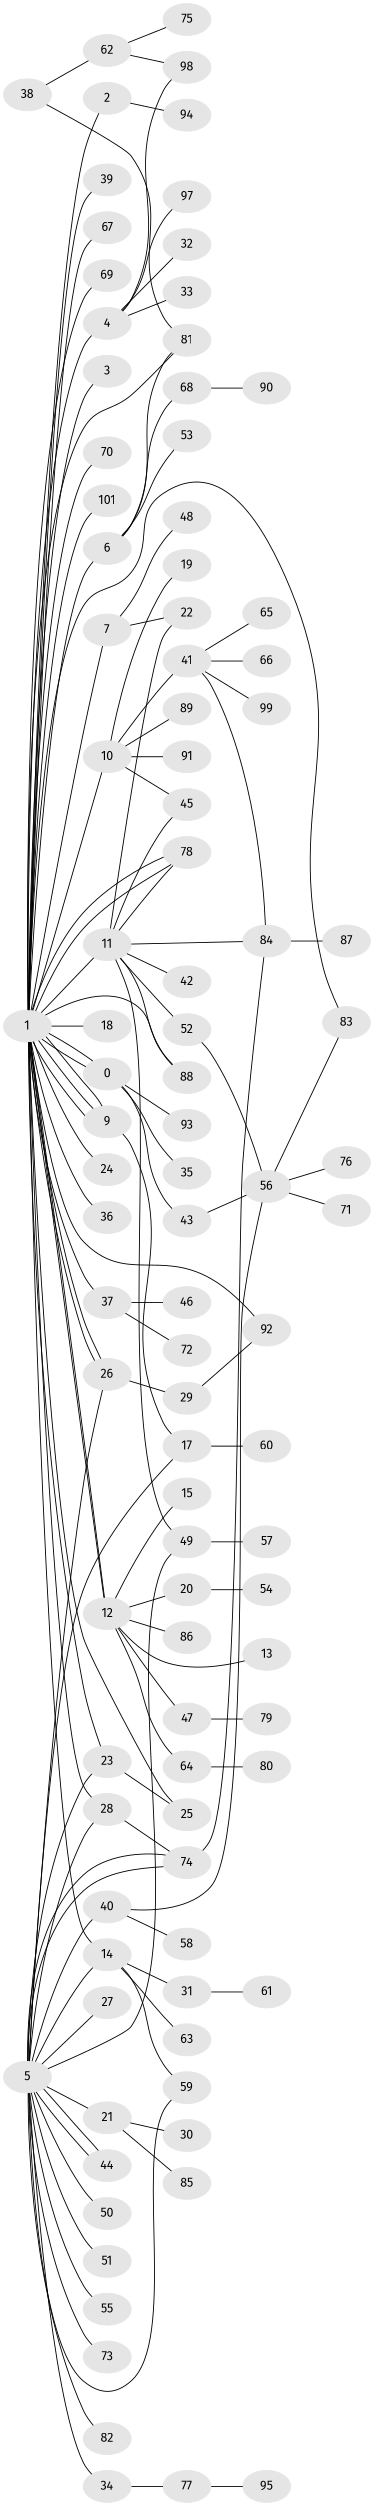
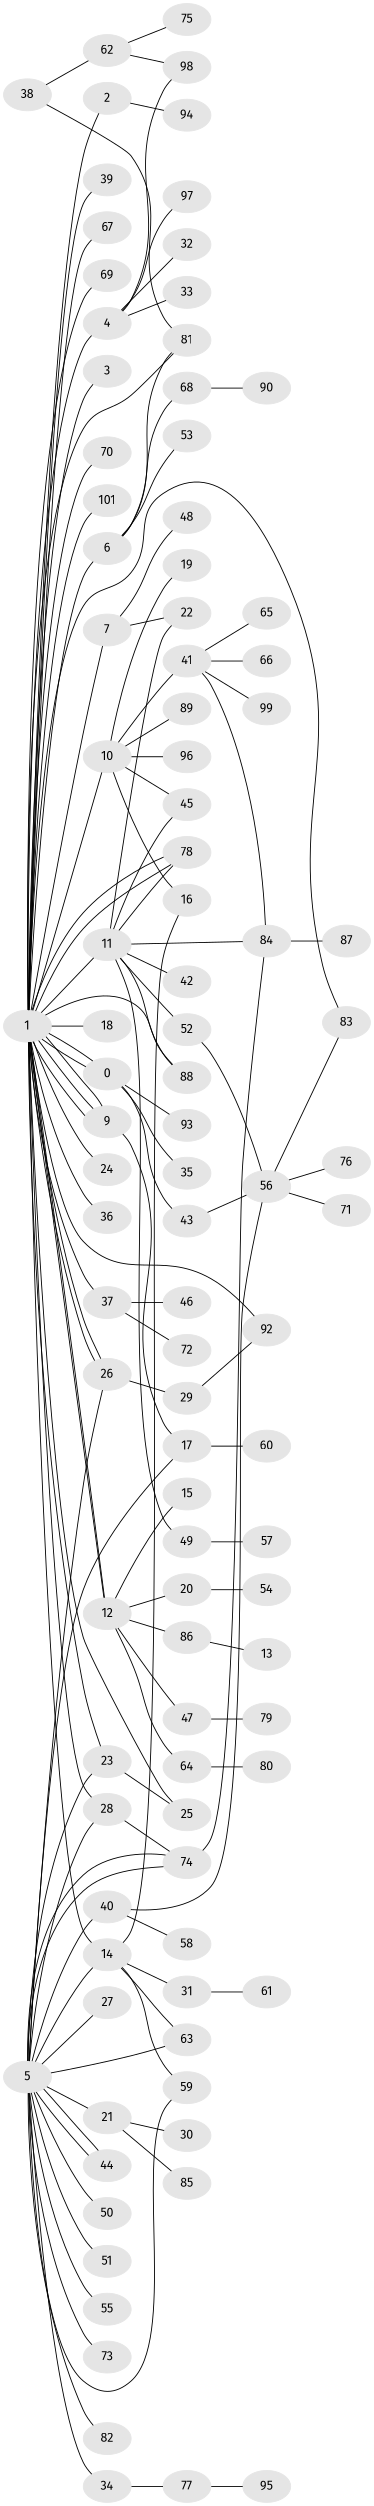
(187, 757) -> (187, 757)
none -> (187, 900)
(176, 1665) -> (225, 1646)
(154, 1822) -> (108, 2061)
